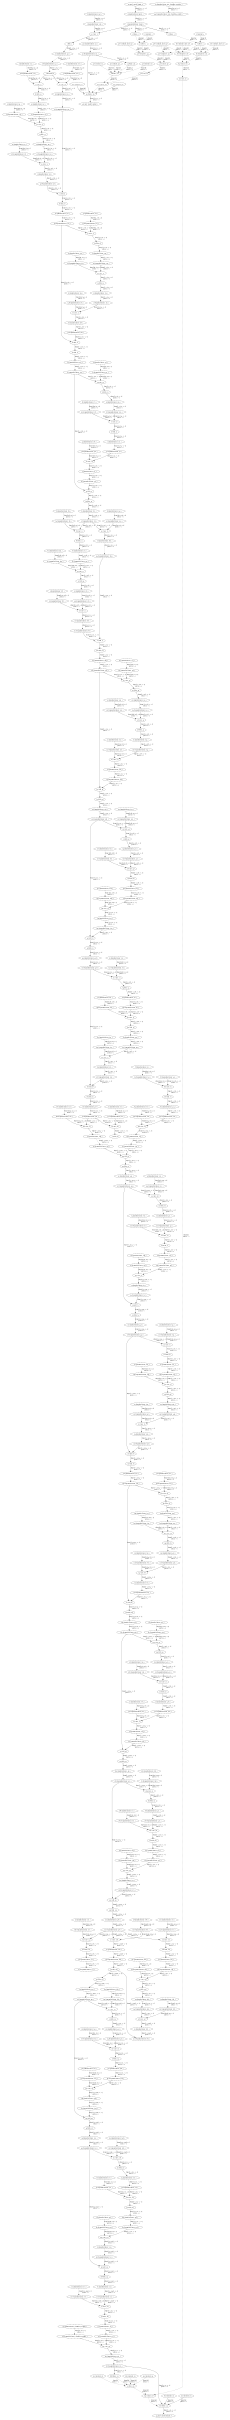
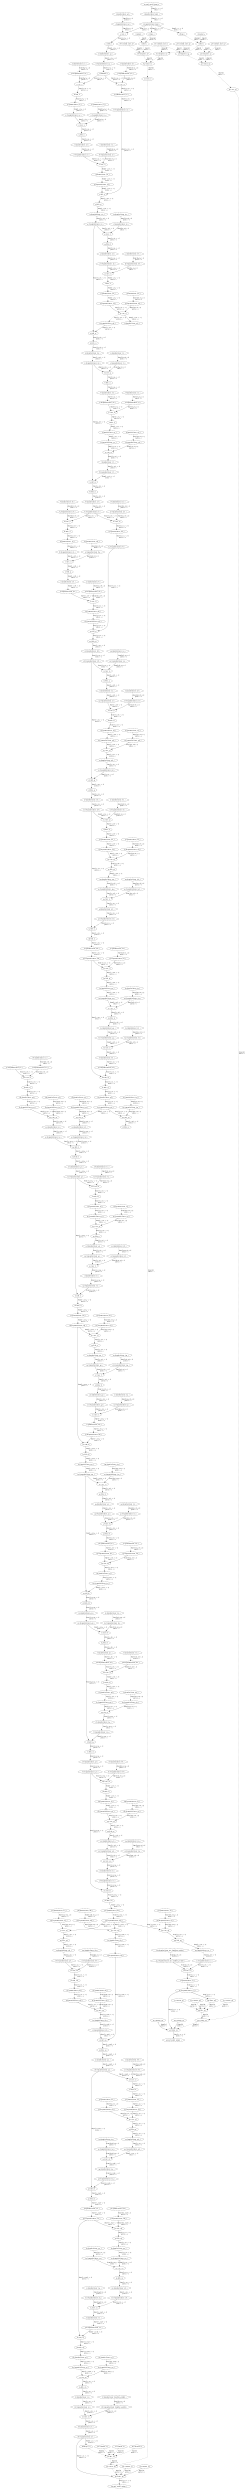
(76, 327) -> (114, 317)
none -> (187, 1971)
(127, 2004) -> (100, 2035)
